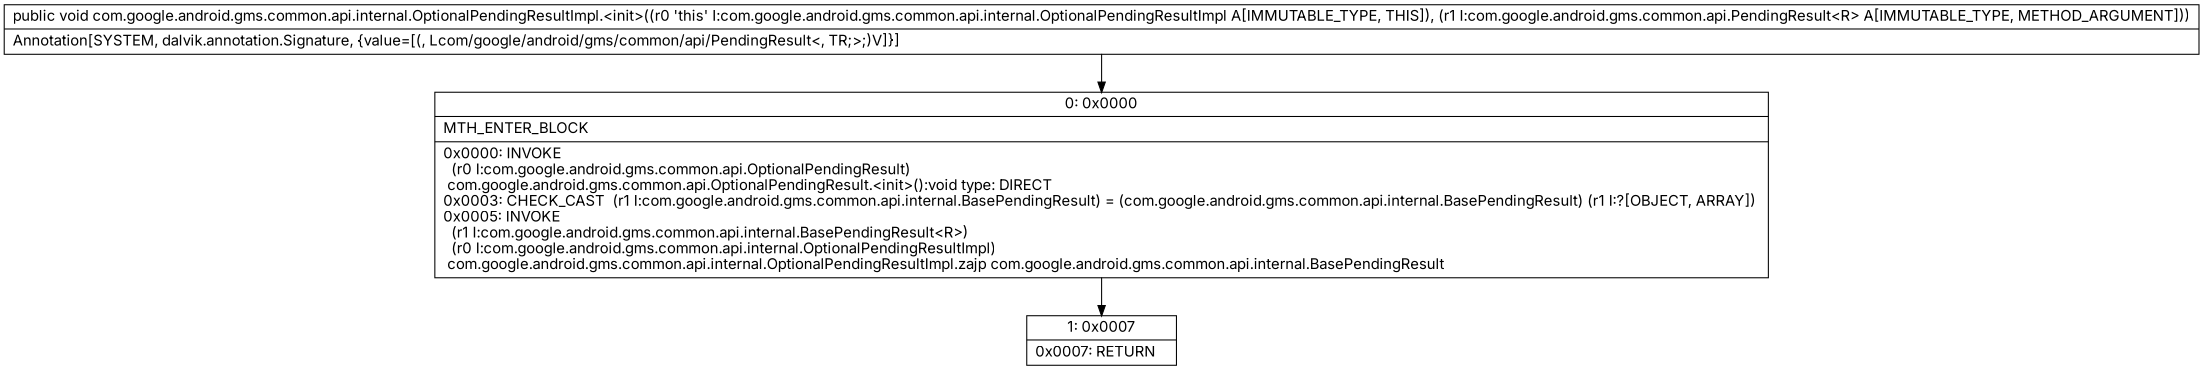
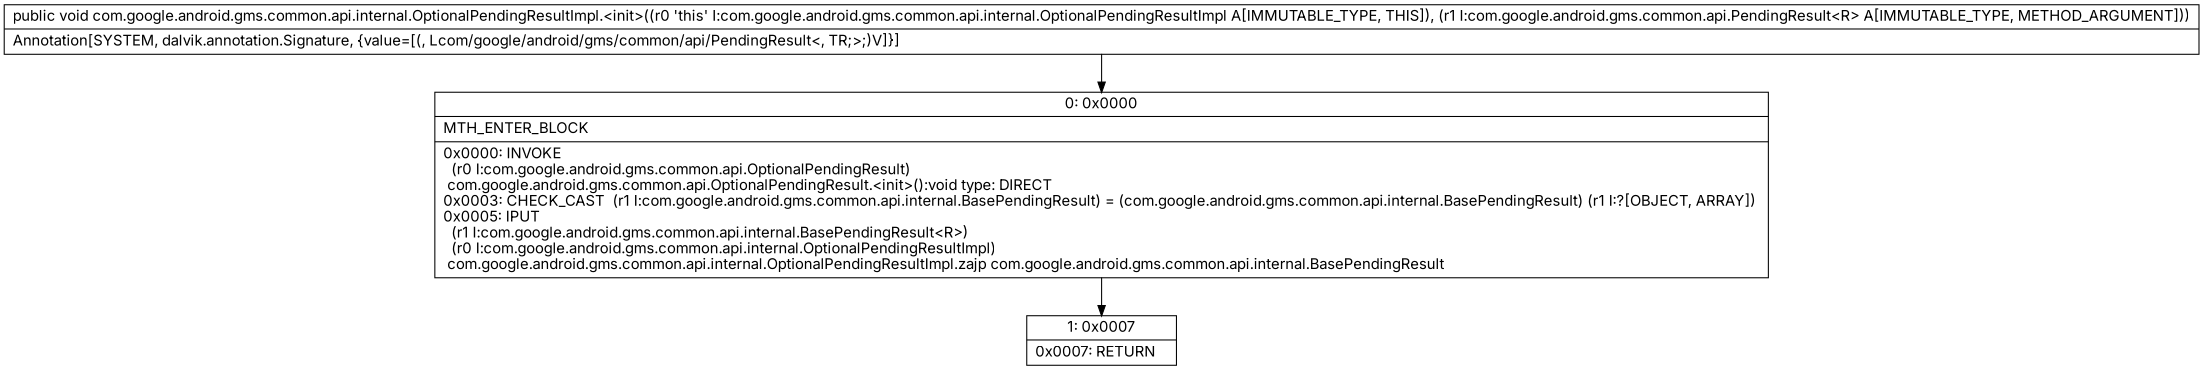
(506, 217) -> (496, 217)
